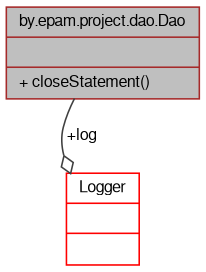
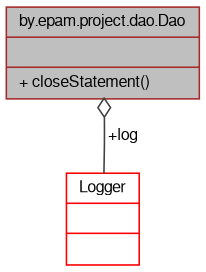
(64, 126) -> (104, 146)
